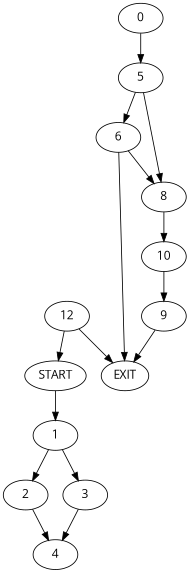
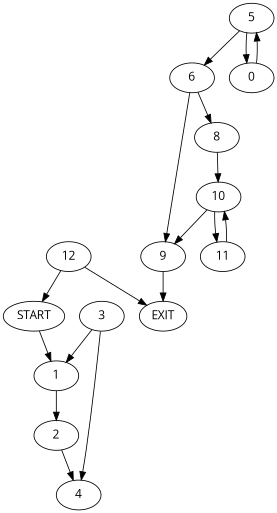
(152, 133) -> (246, 44)
(122, 252) -> (178, 163)
none -> (223, 257)
(68, 462) -> (82, 343)
